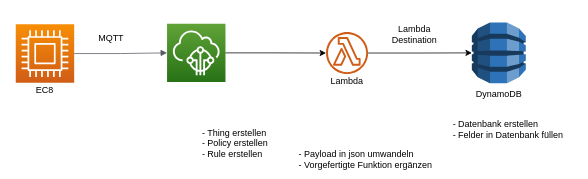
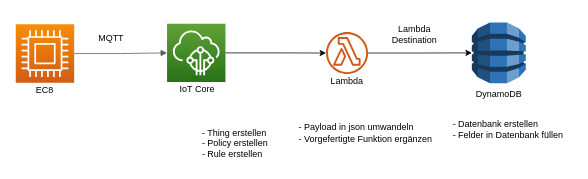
none -> (197, 90)
(369, 159) -> (369, 133)
